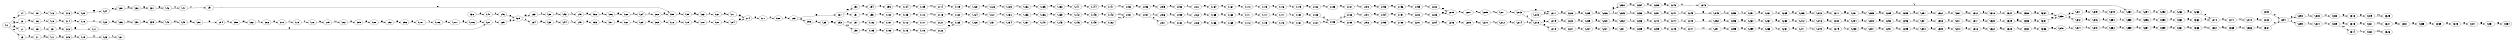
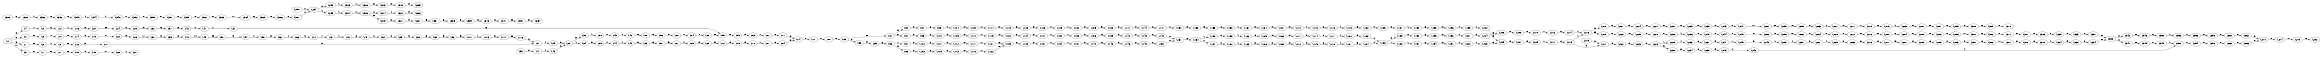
(1975, 29) -> none
